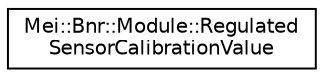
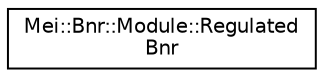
(162, 39) -> (162, 39)
